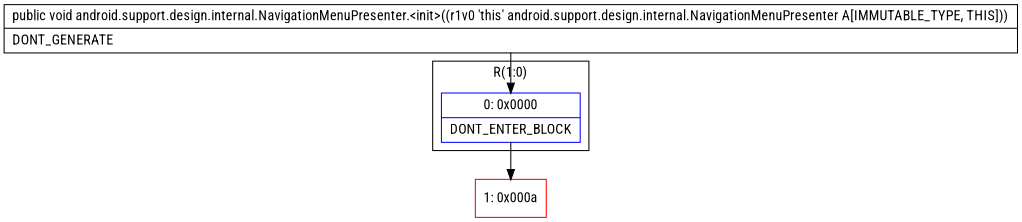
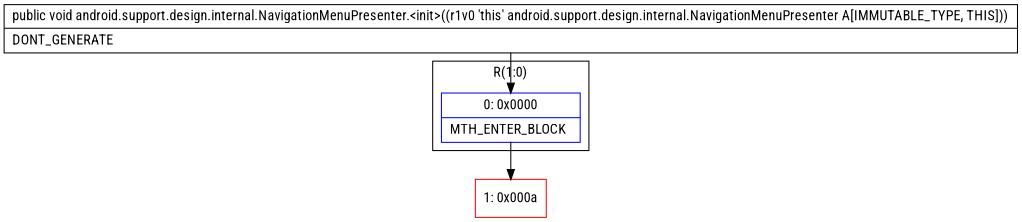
(511, 130) -> (508, 130)
